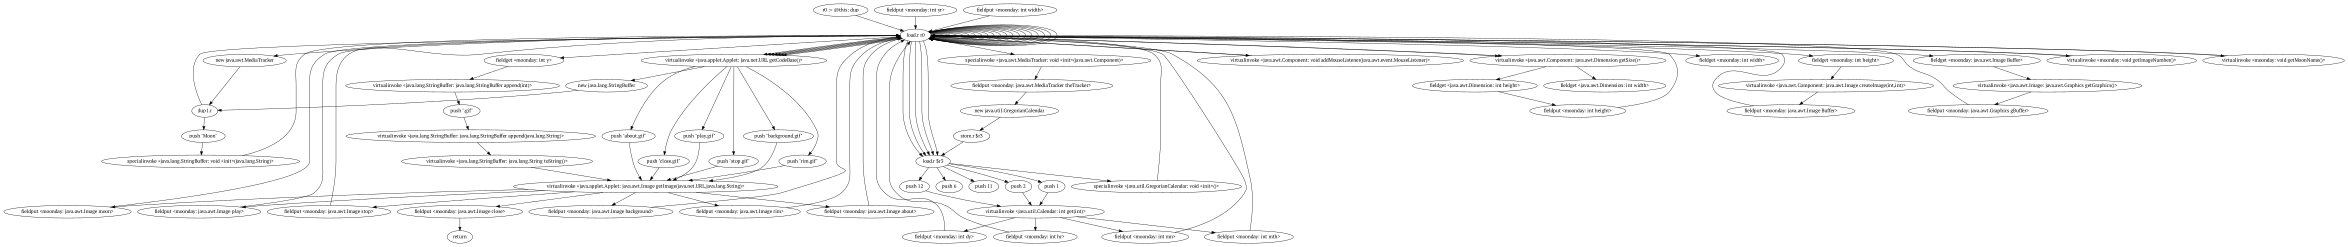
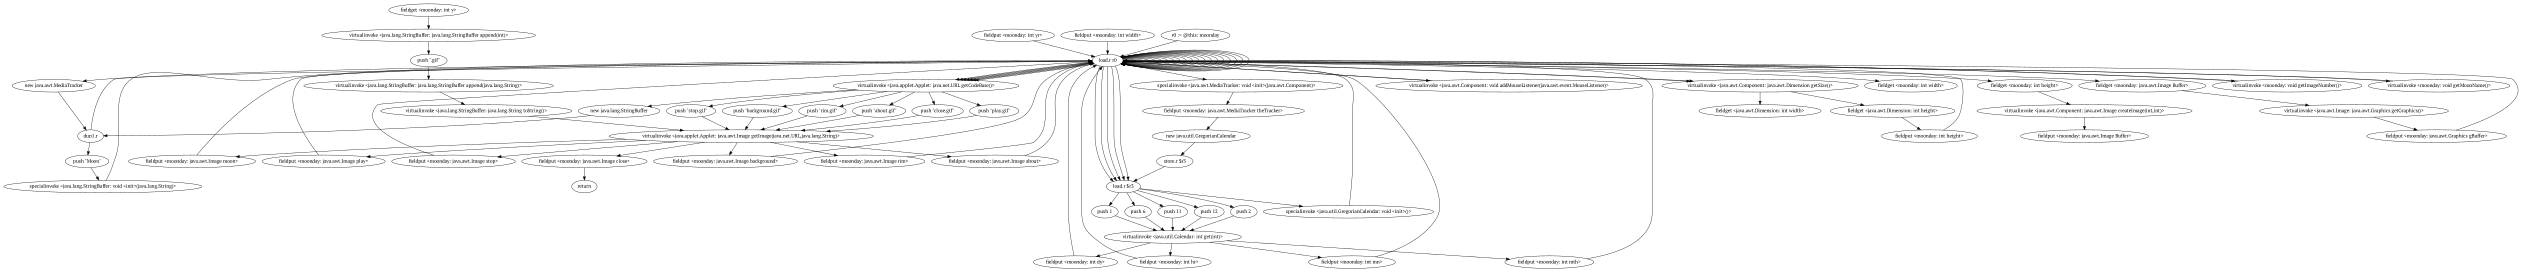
(841, 10) -> (1195, 35)
(1429, 40) -> none
(732, 47) -> none
none -> (1153, 223)
none -> (1173, 223)
